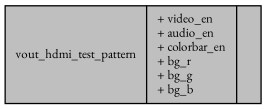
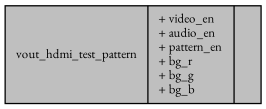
(192, 47) -> (190, 47)
